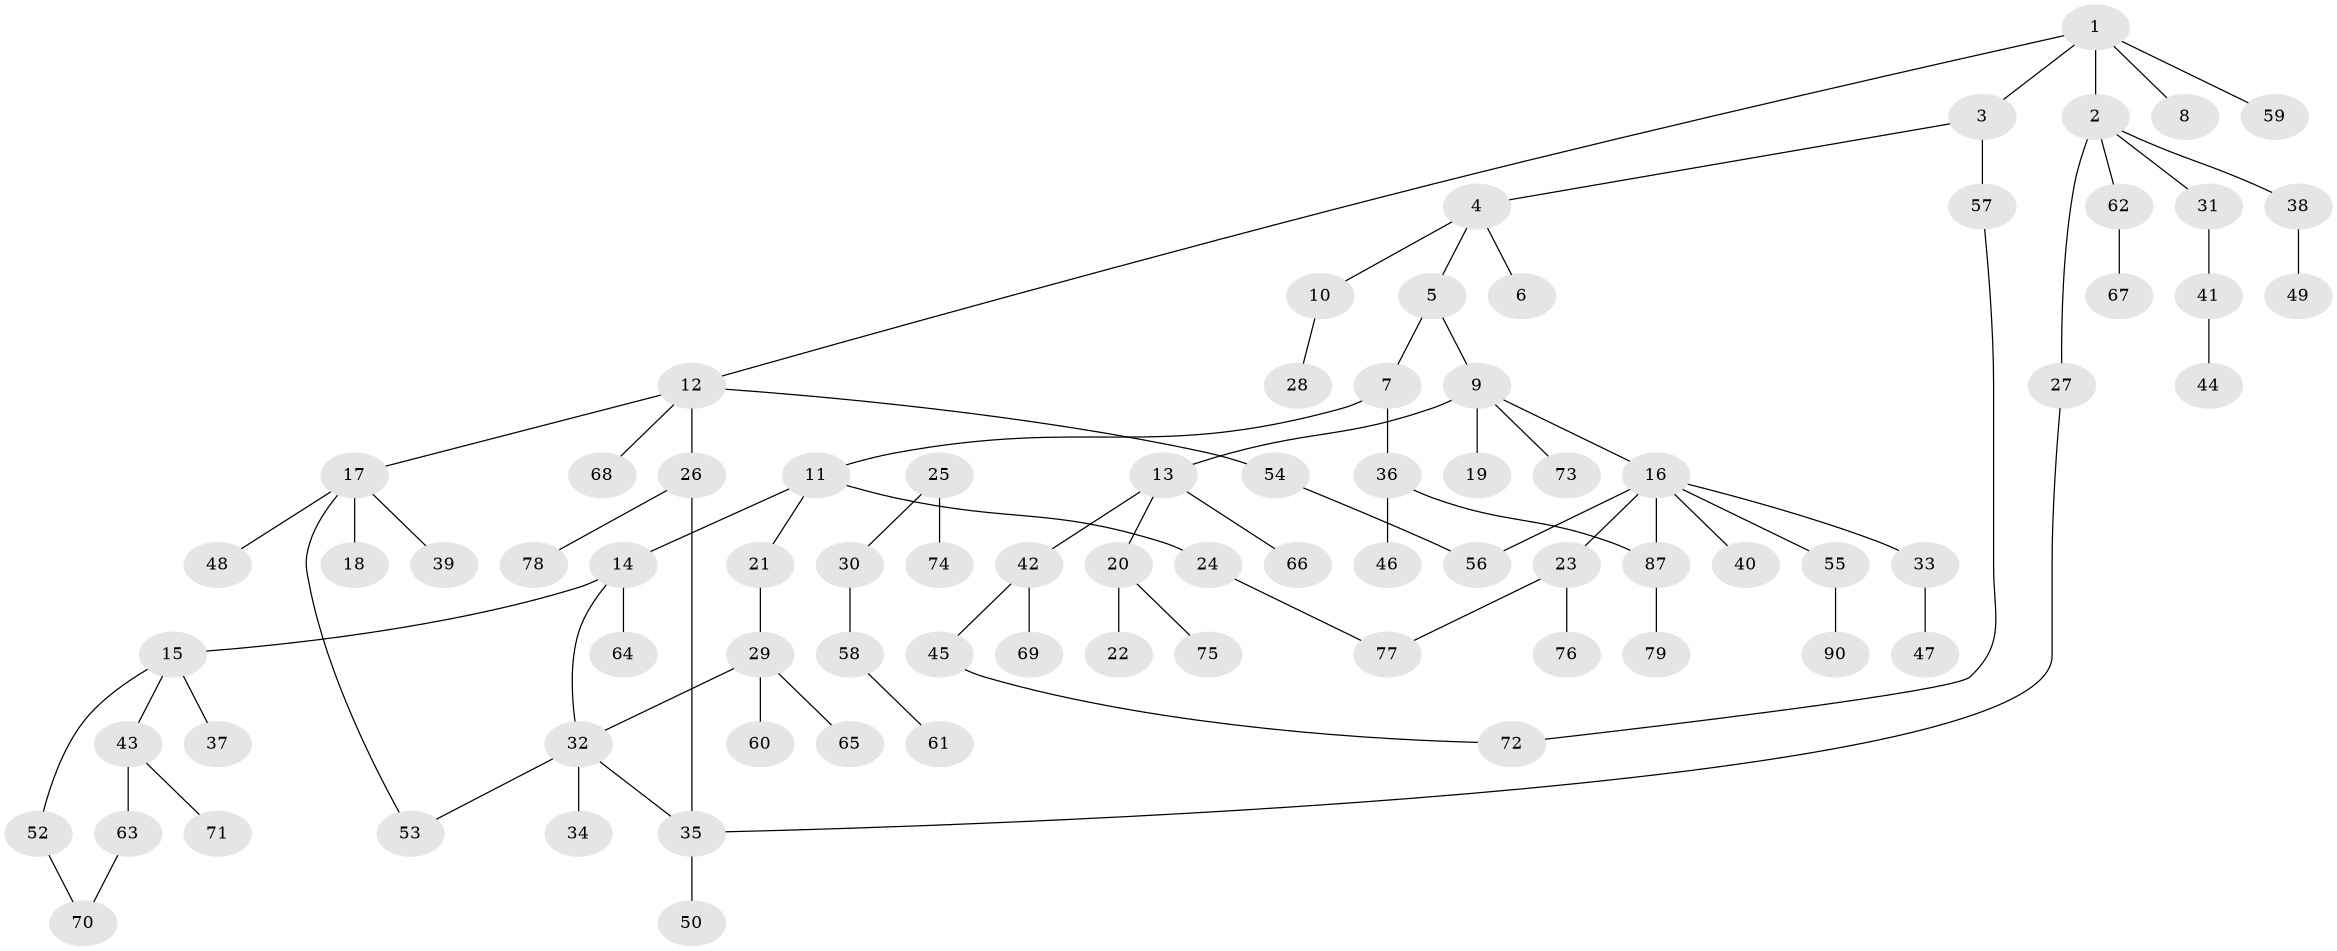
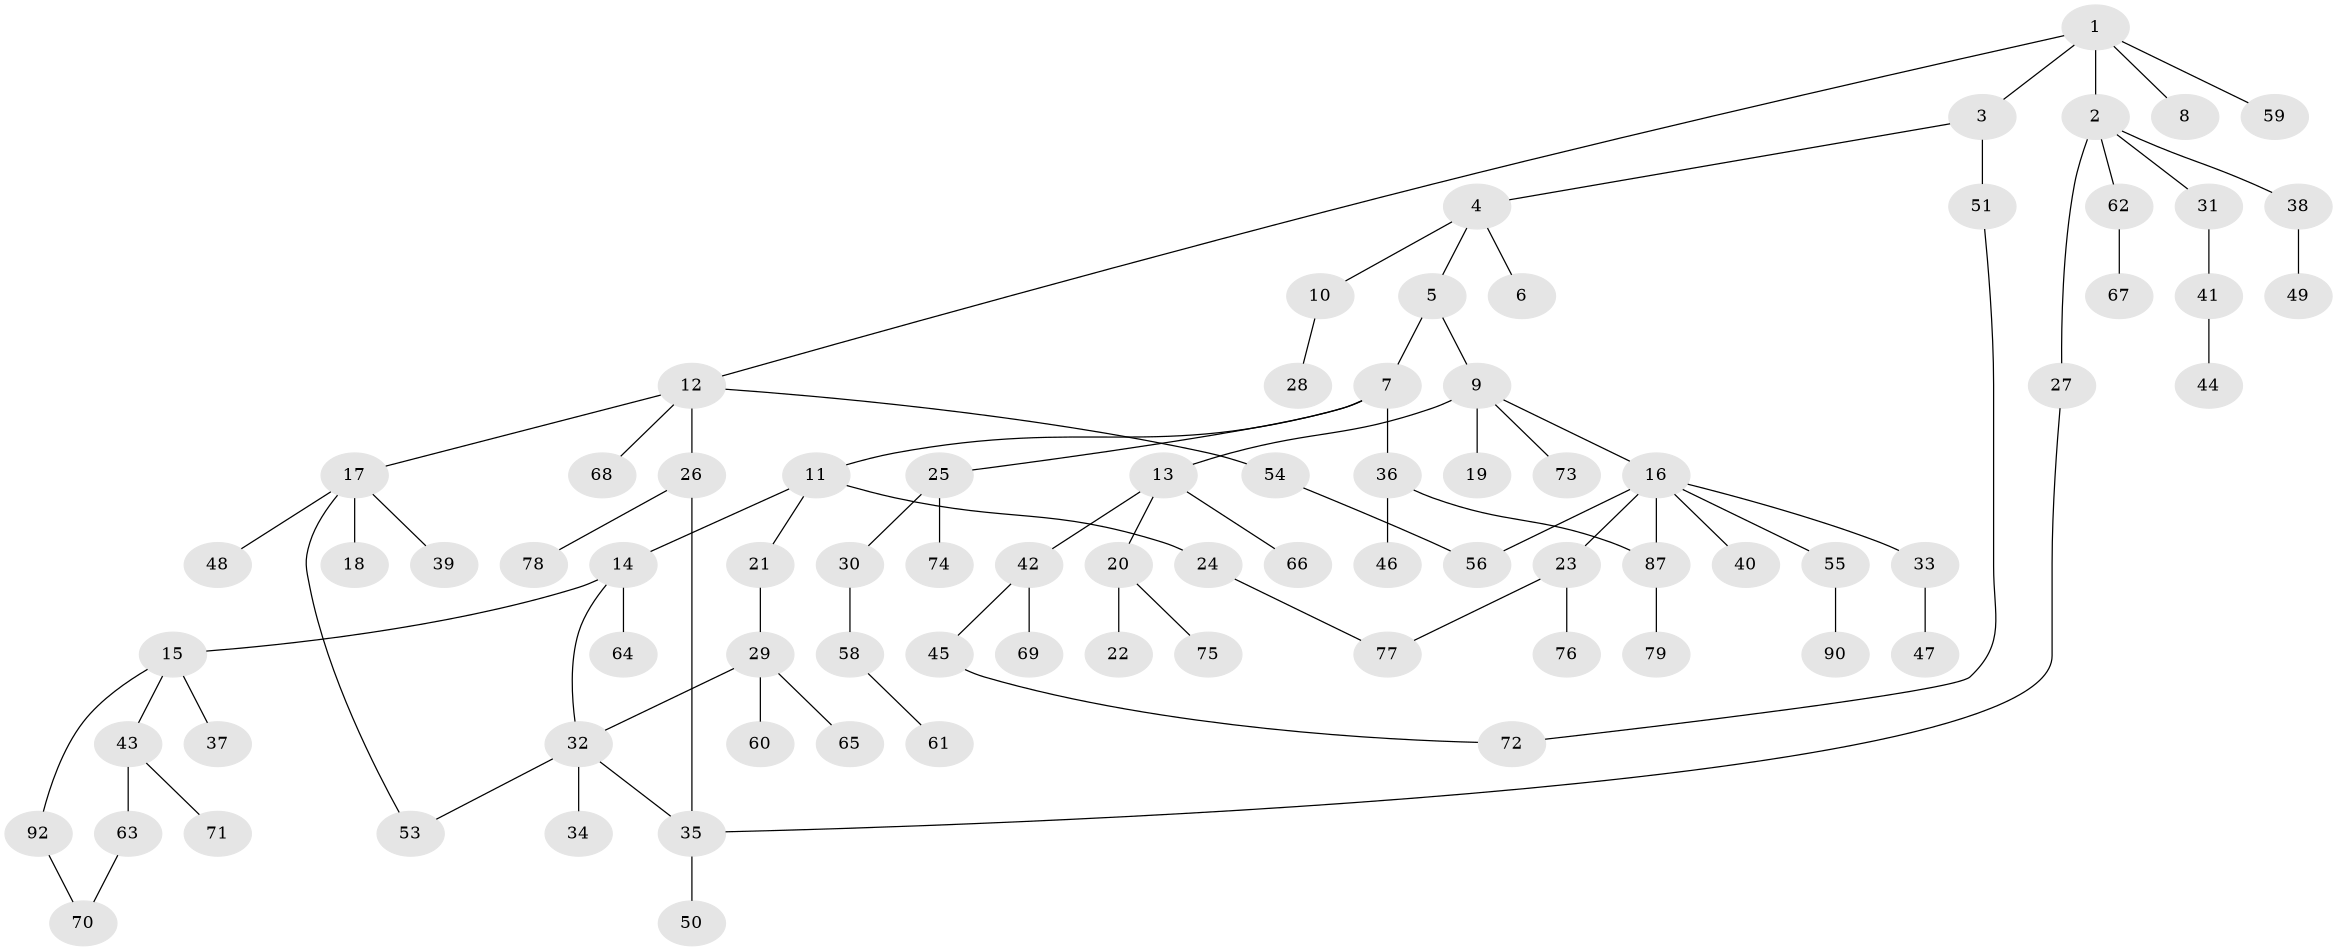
(1982, 207) -> (1982, 207)
none -> (1129, 448)
(39, 834) -> (39, 834)
